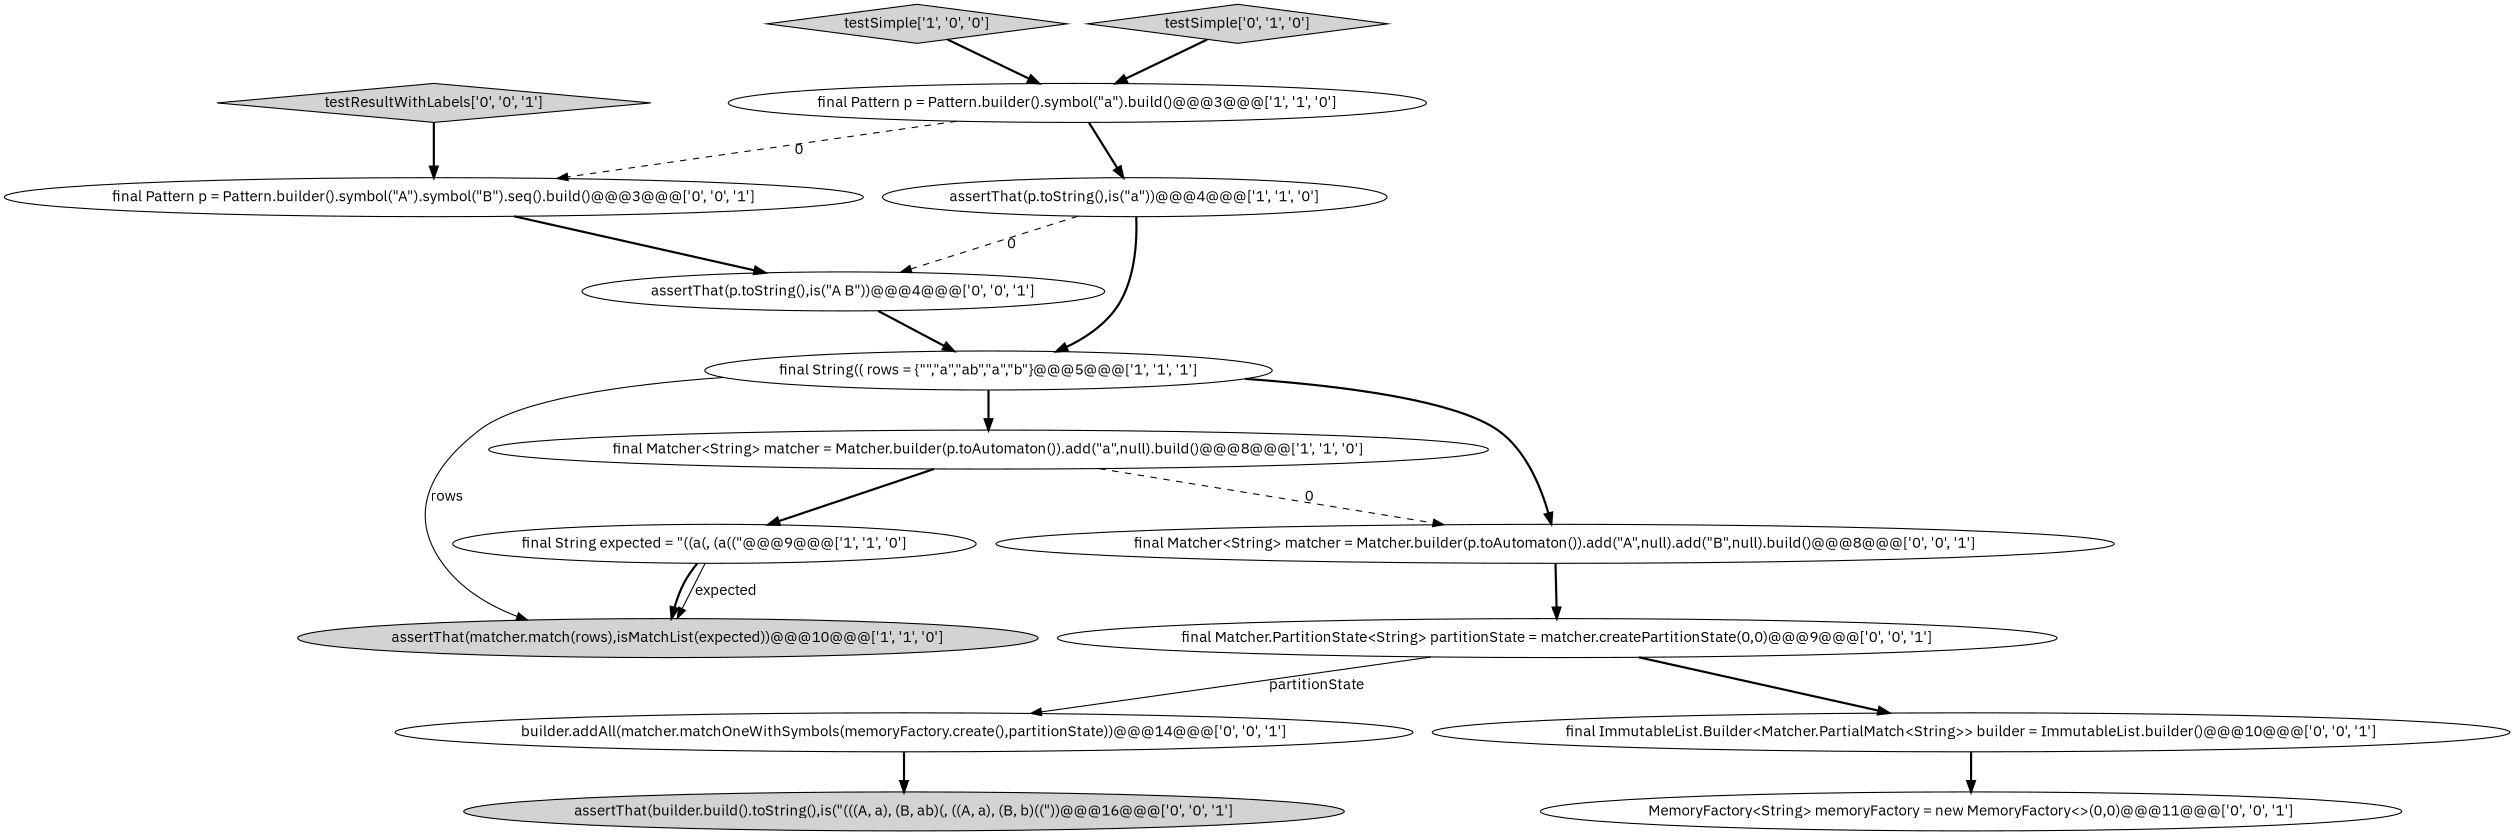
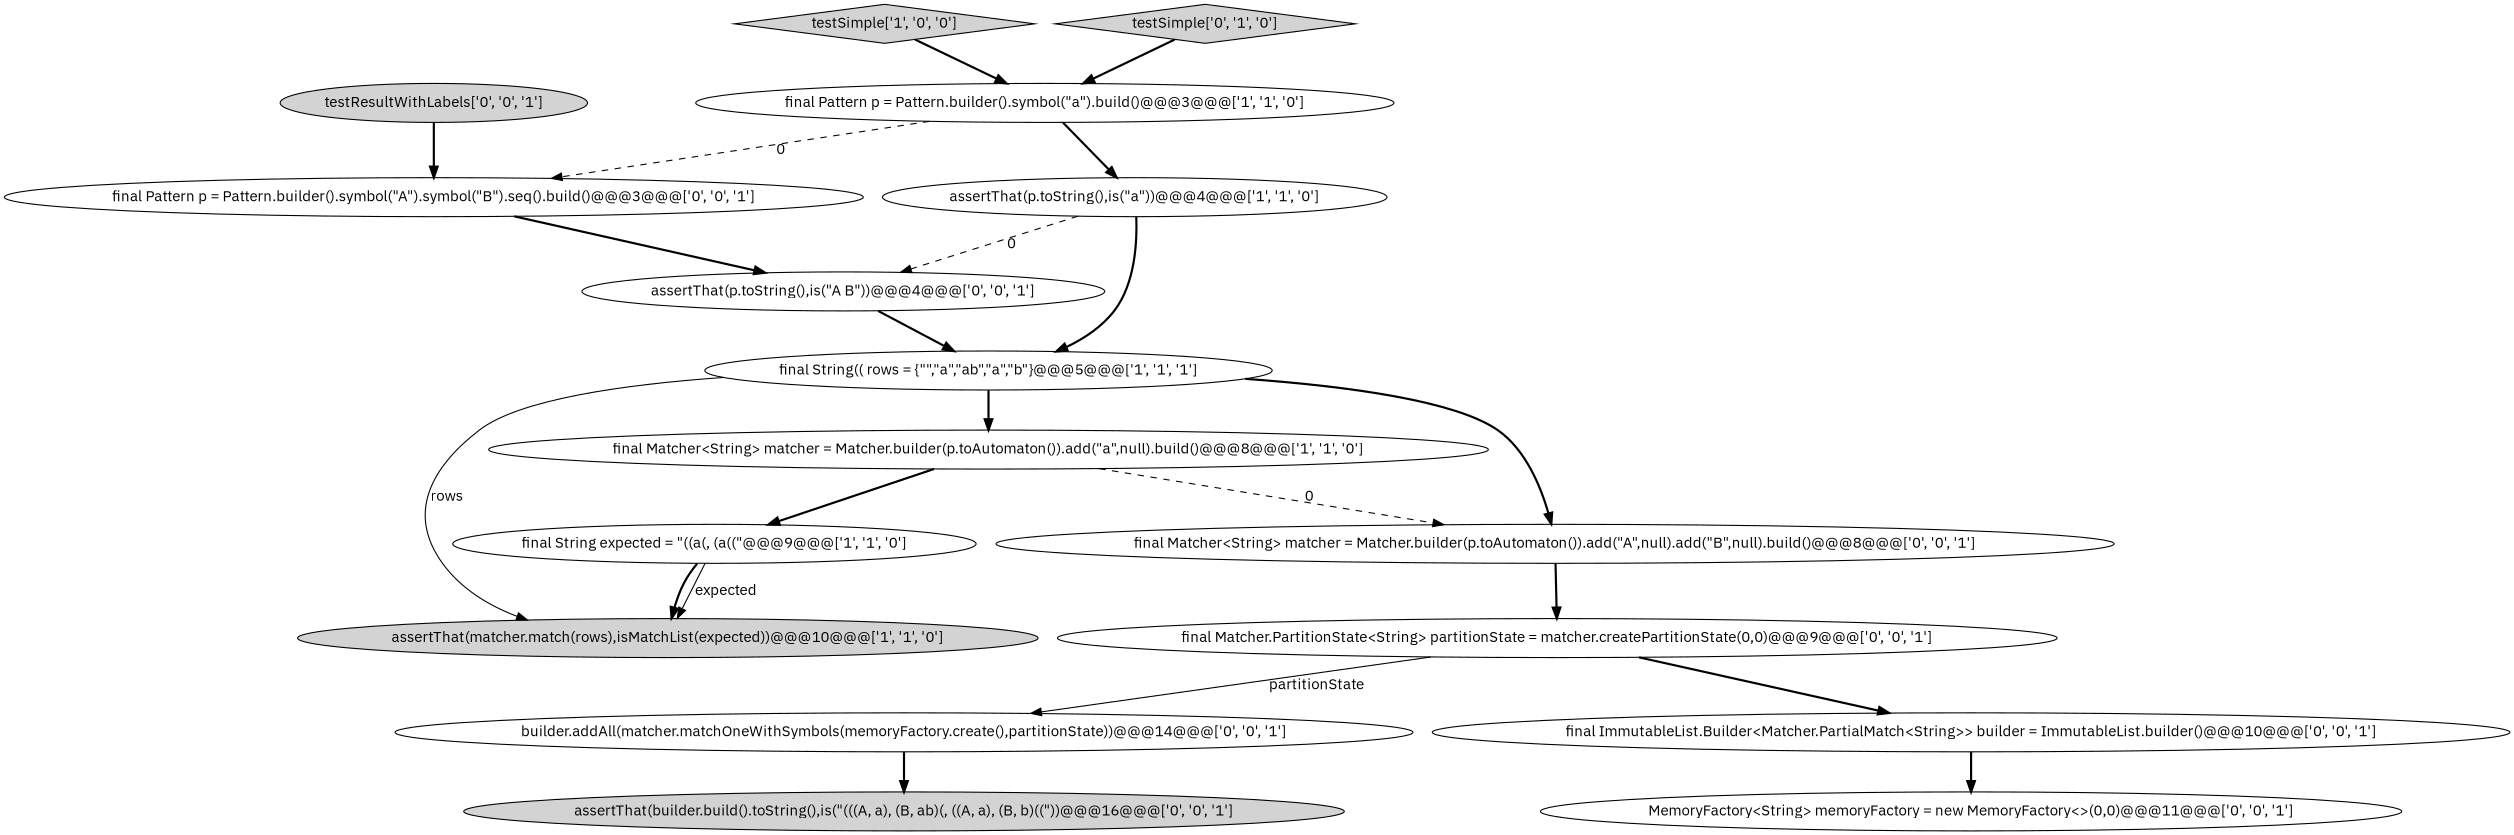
(434, 103) -> (434, 103)
